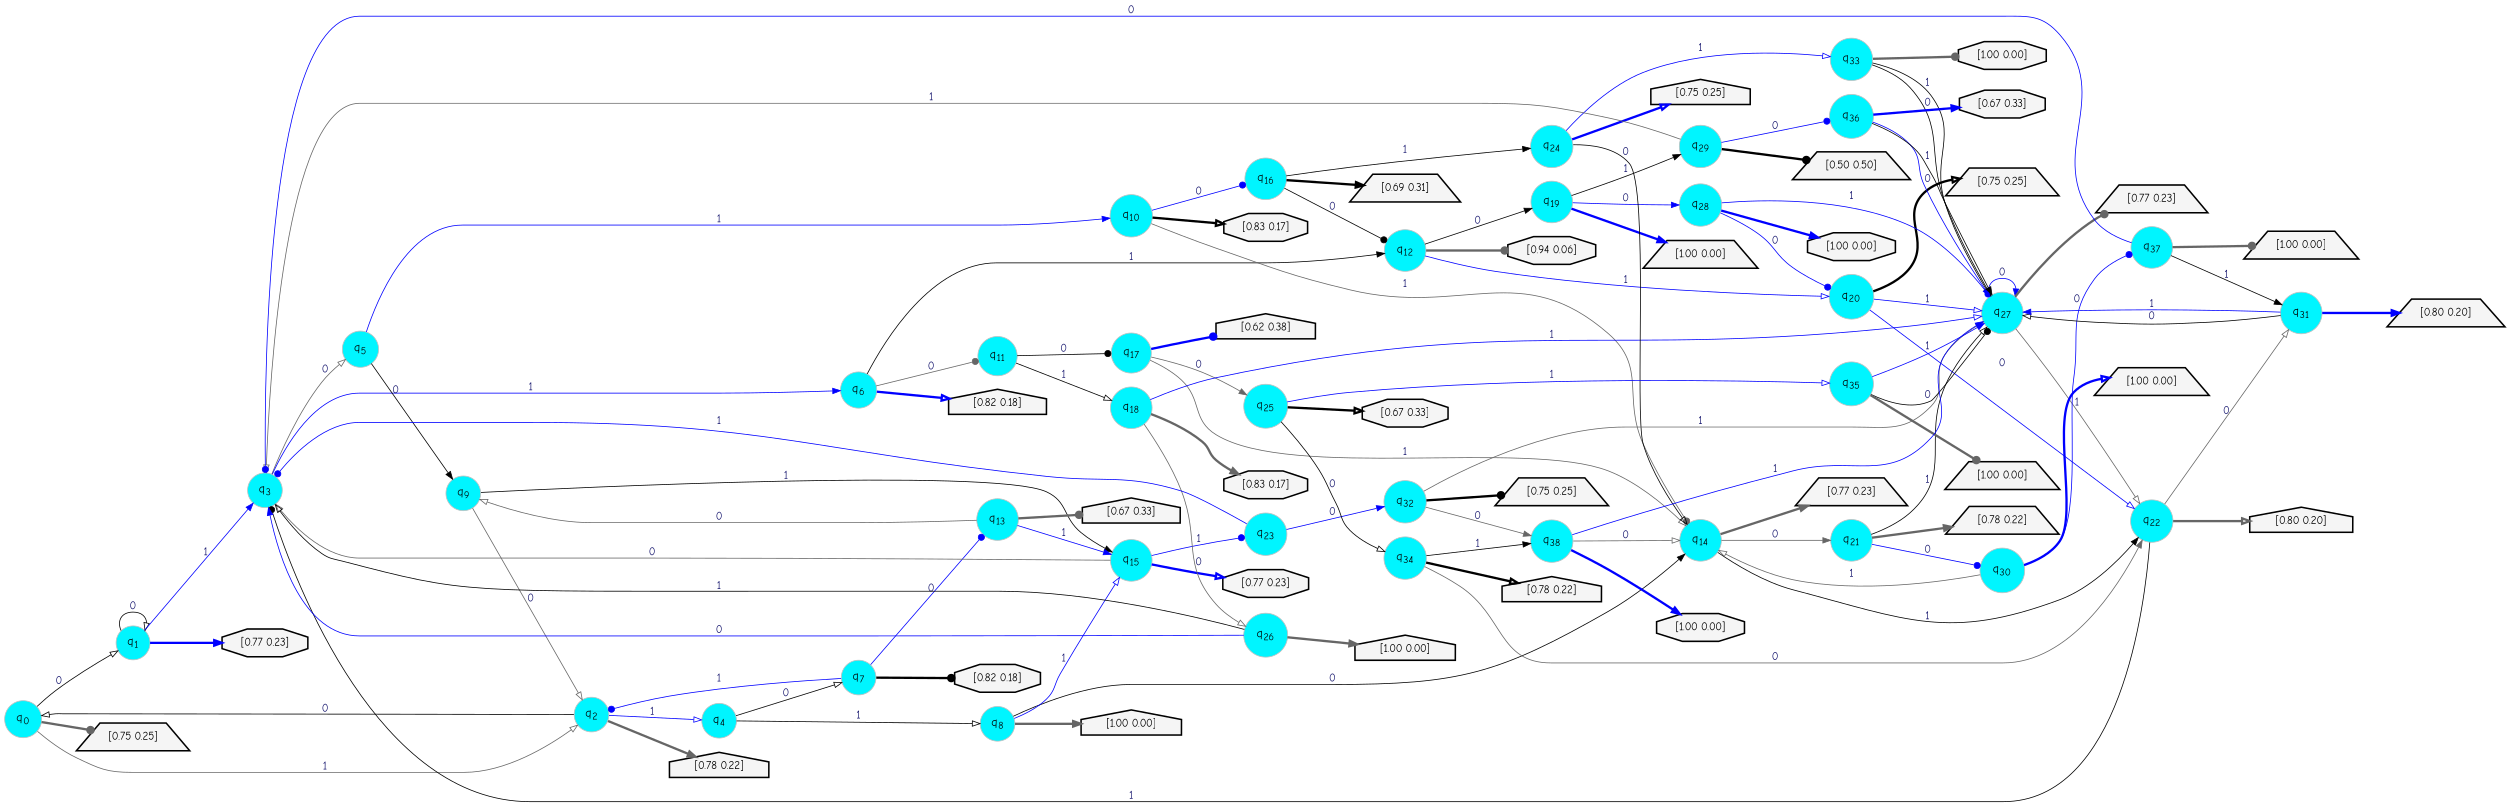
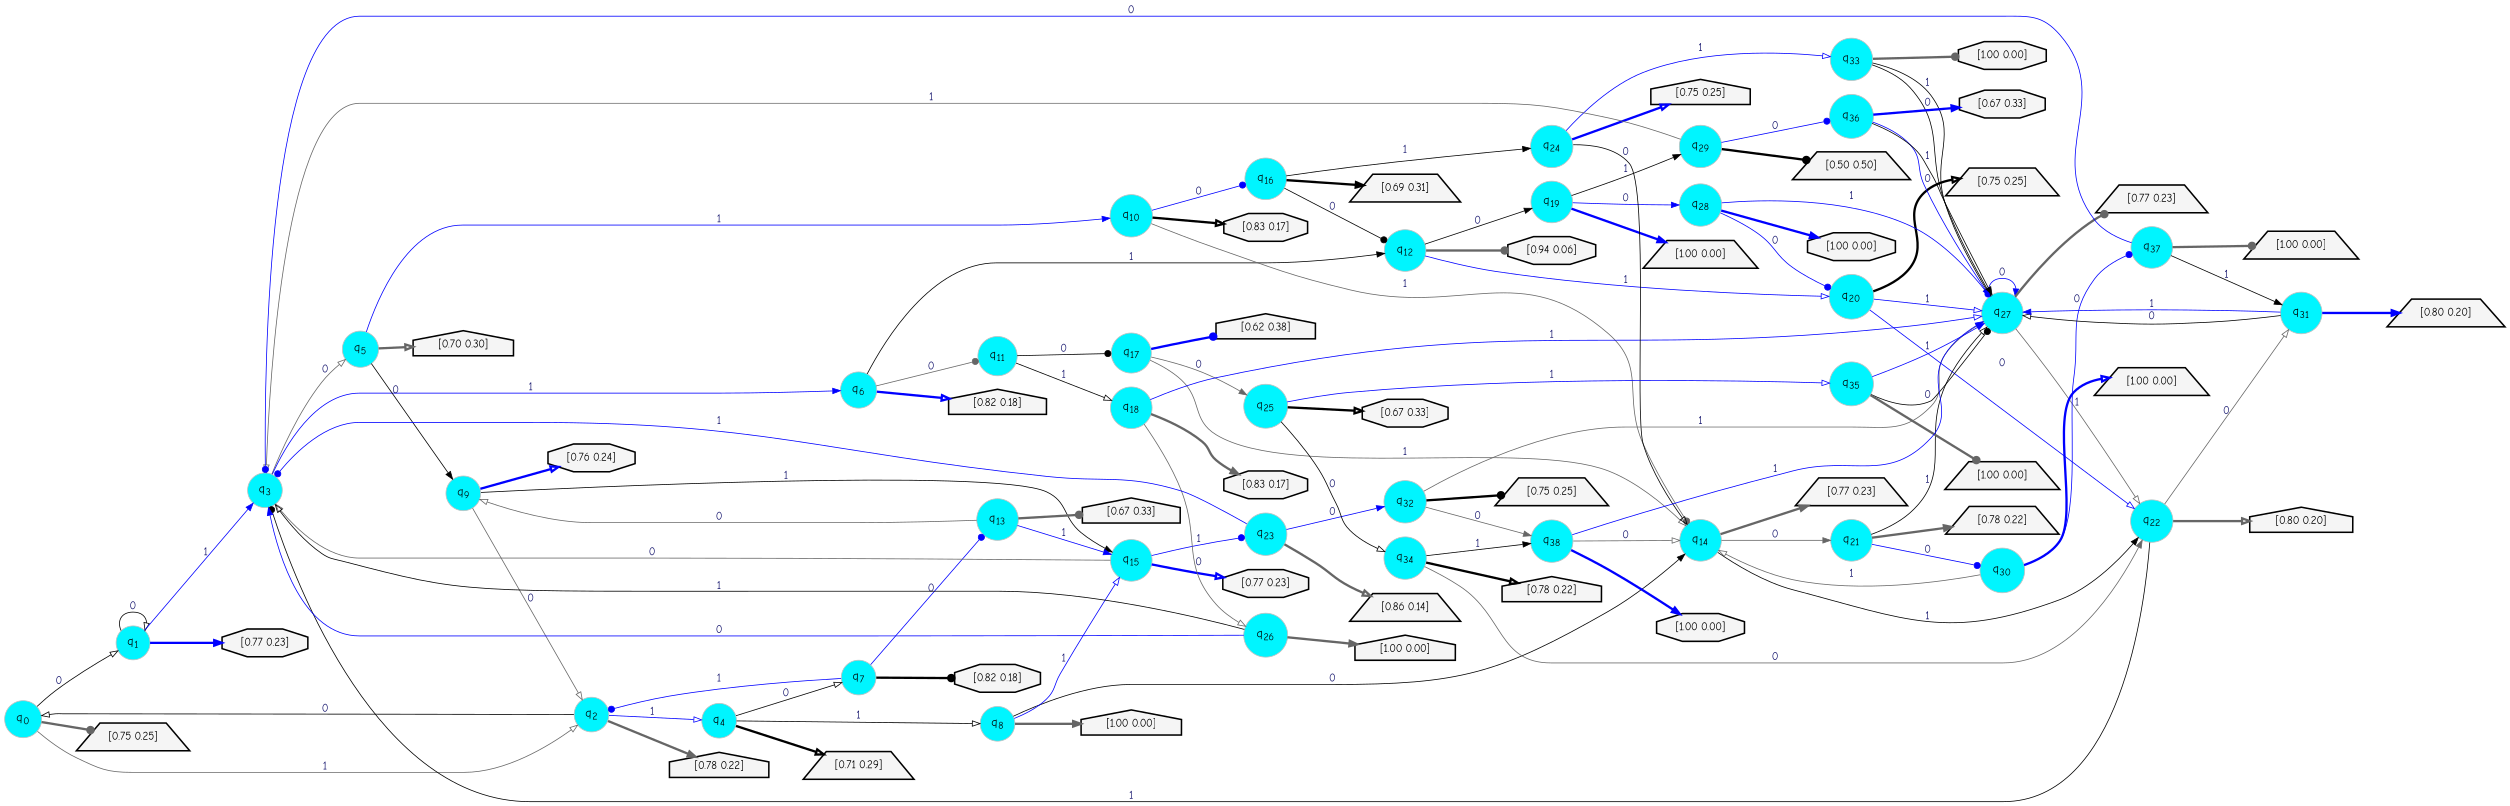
none -> (463, 345)
none -> (592, 458)
none -> (1405, 607)
none -> (859, 765)
